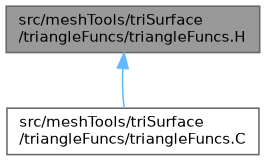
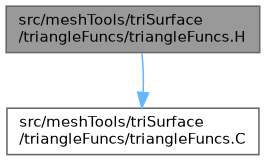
(123, 88) -> (143, 73)
